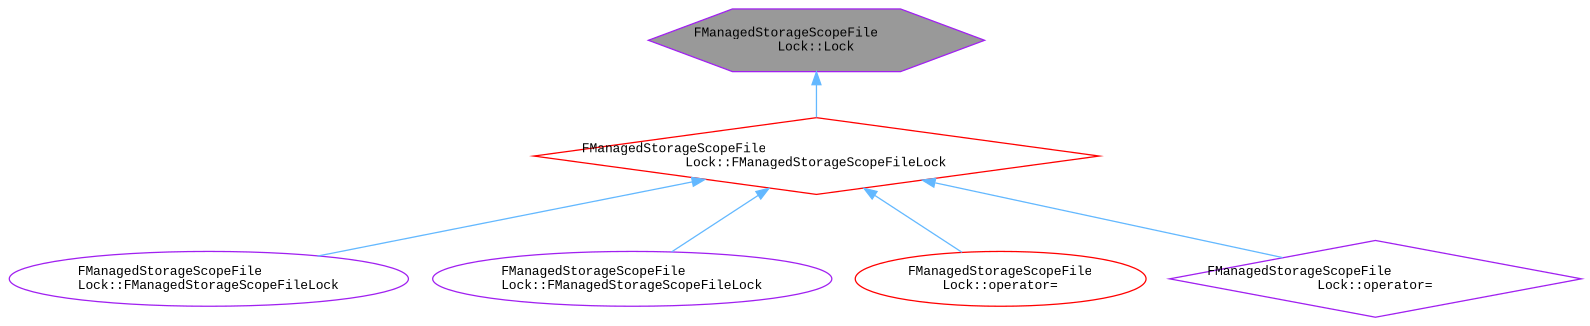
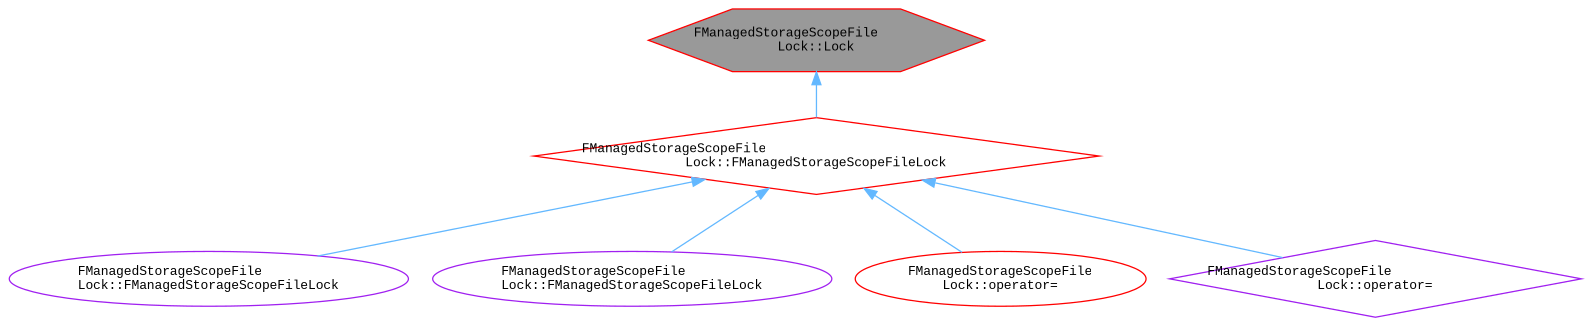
(816, 40) -> (816, 40)
